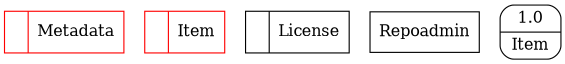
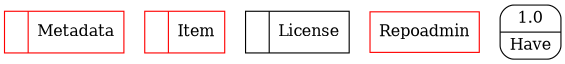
(425, 32) -> (425, 32)
(531, 45) -> (531, 45)
